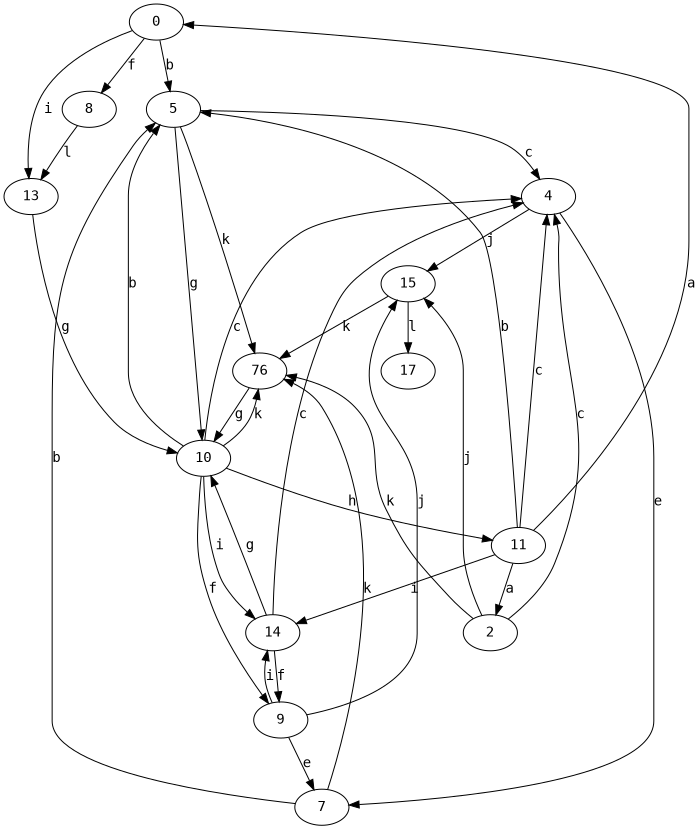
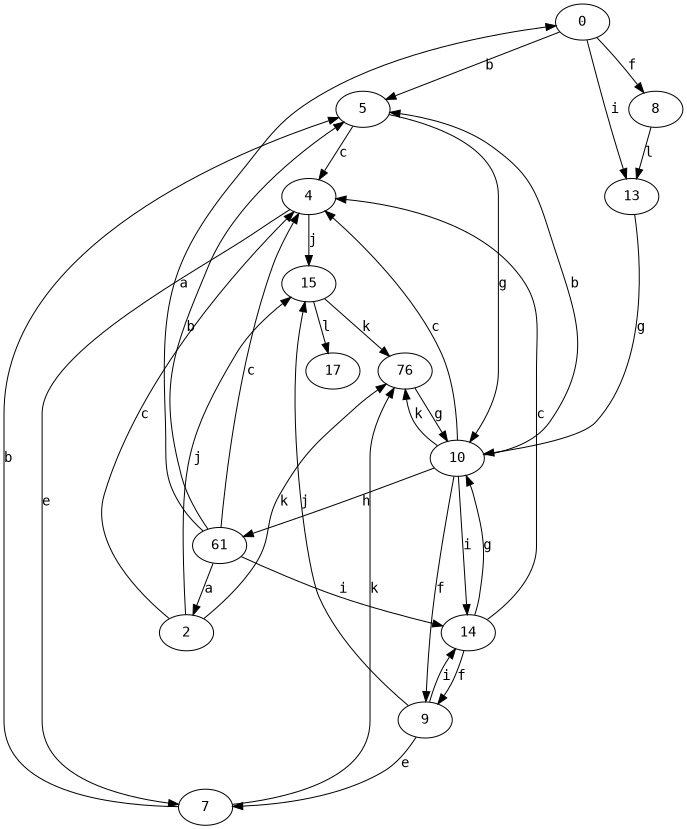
(218, 235) -> none
(518, 546) -> (220, 546)
